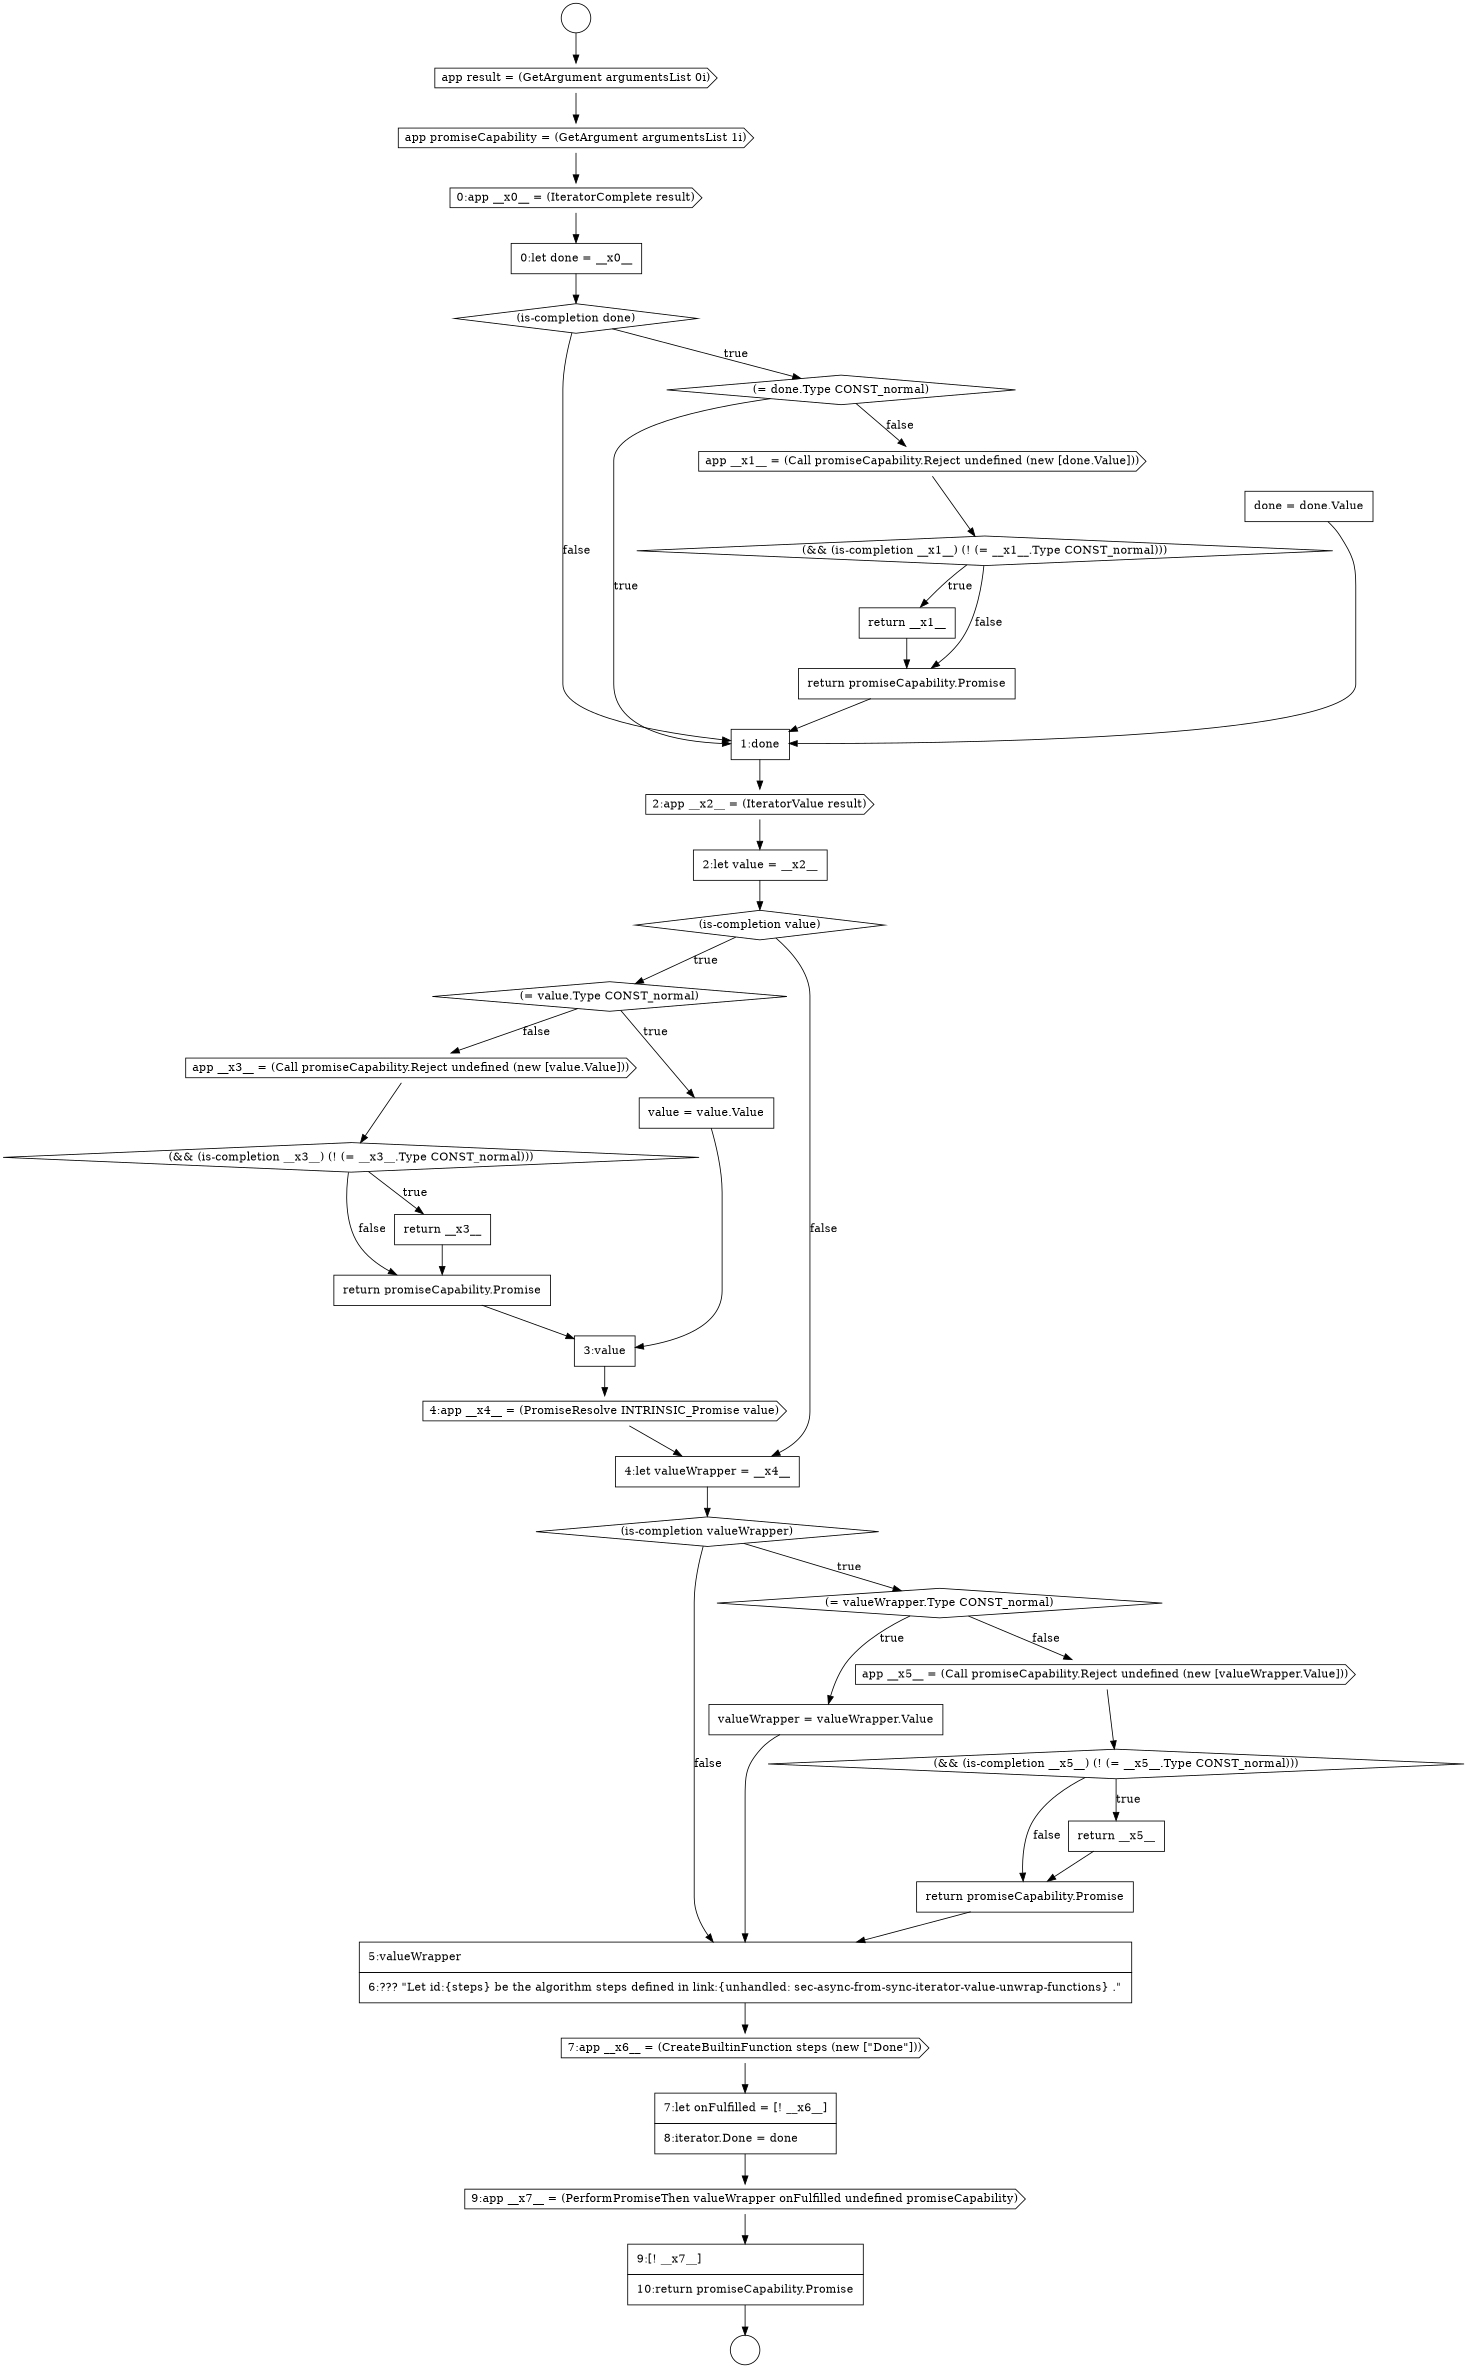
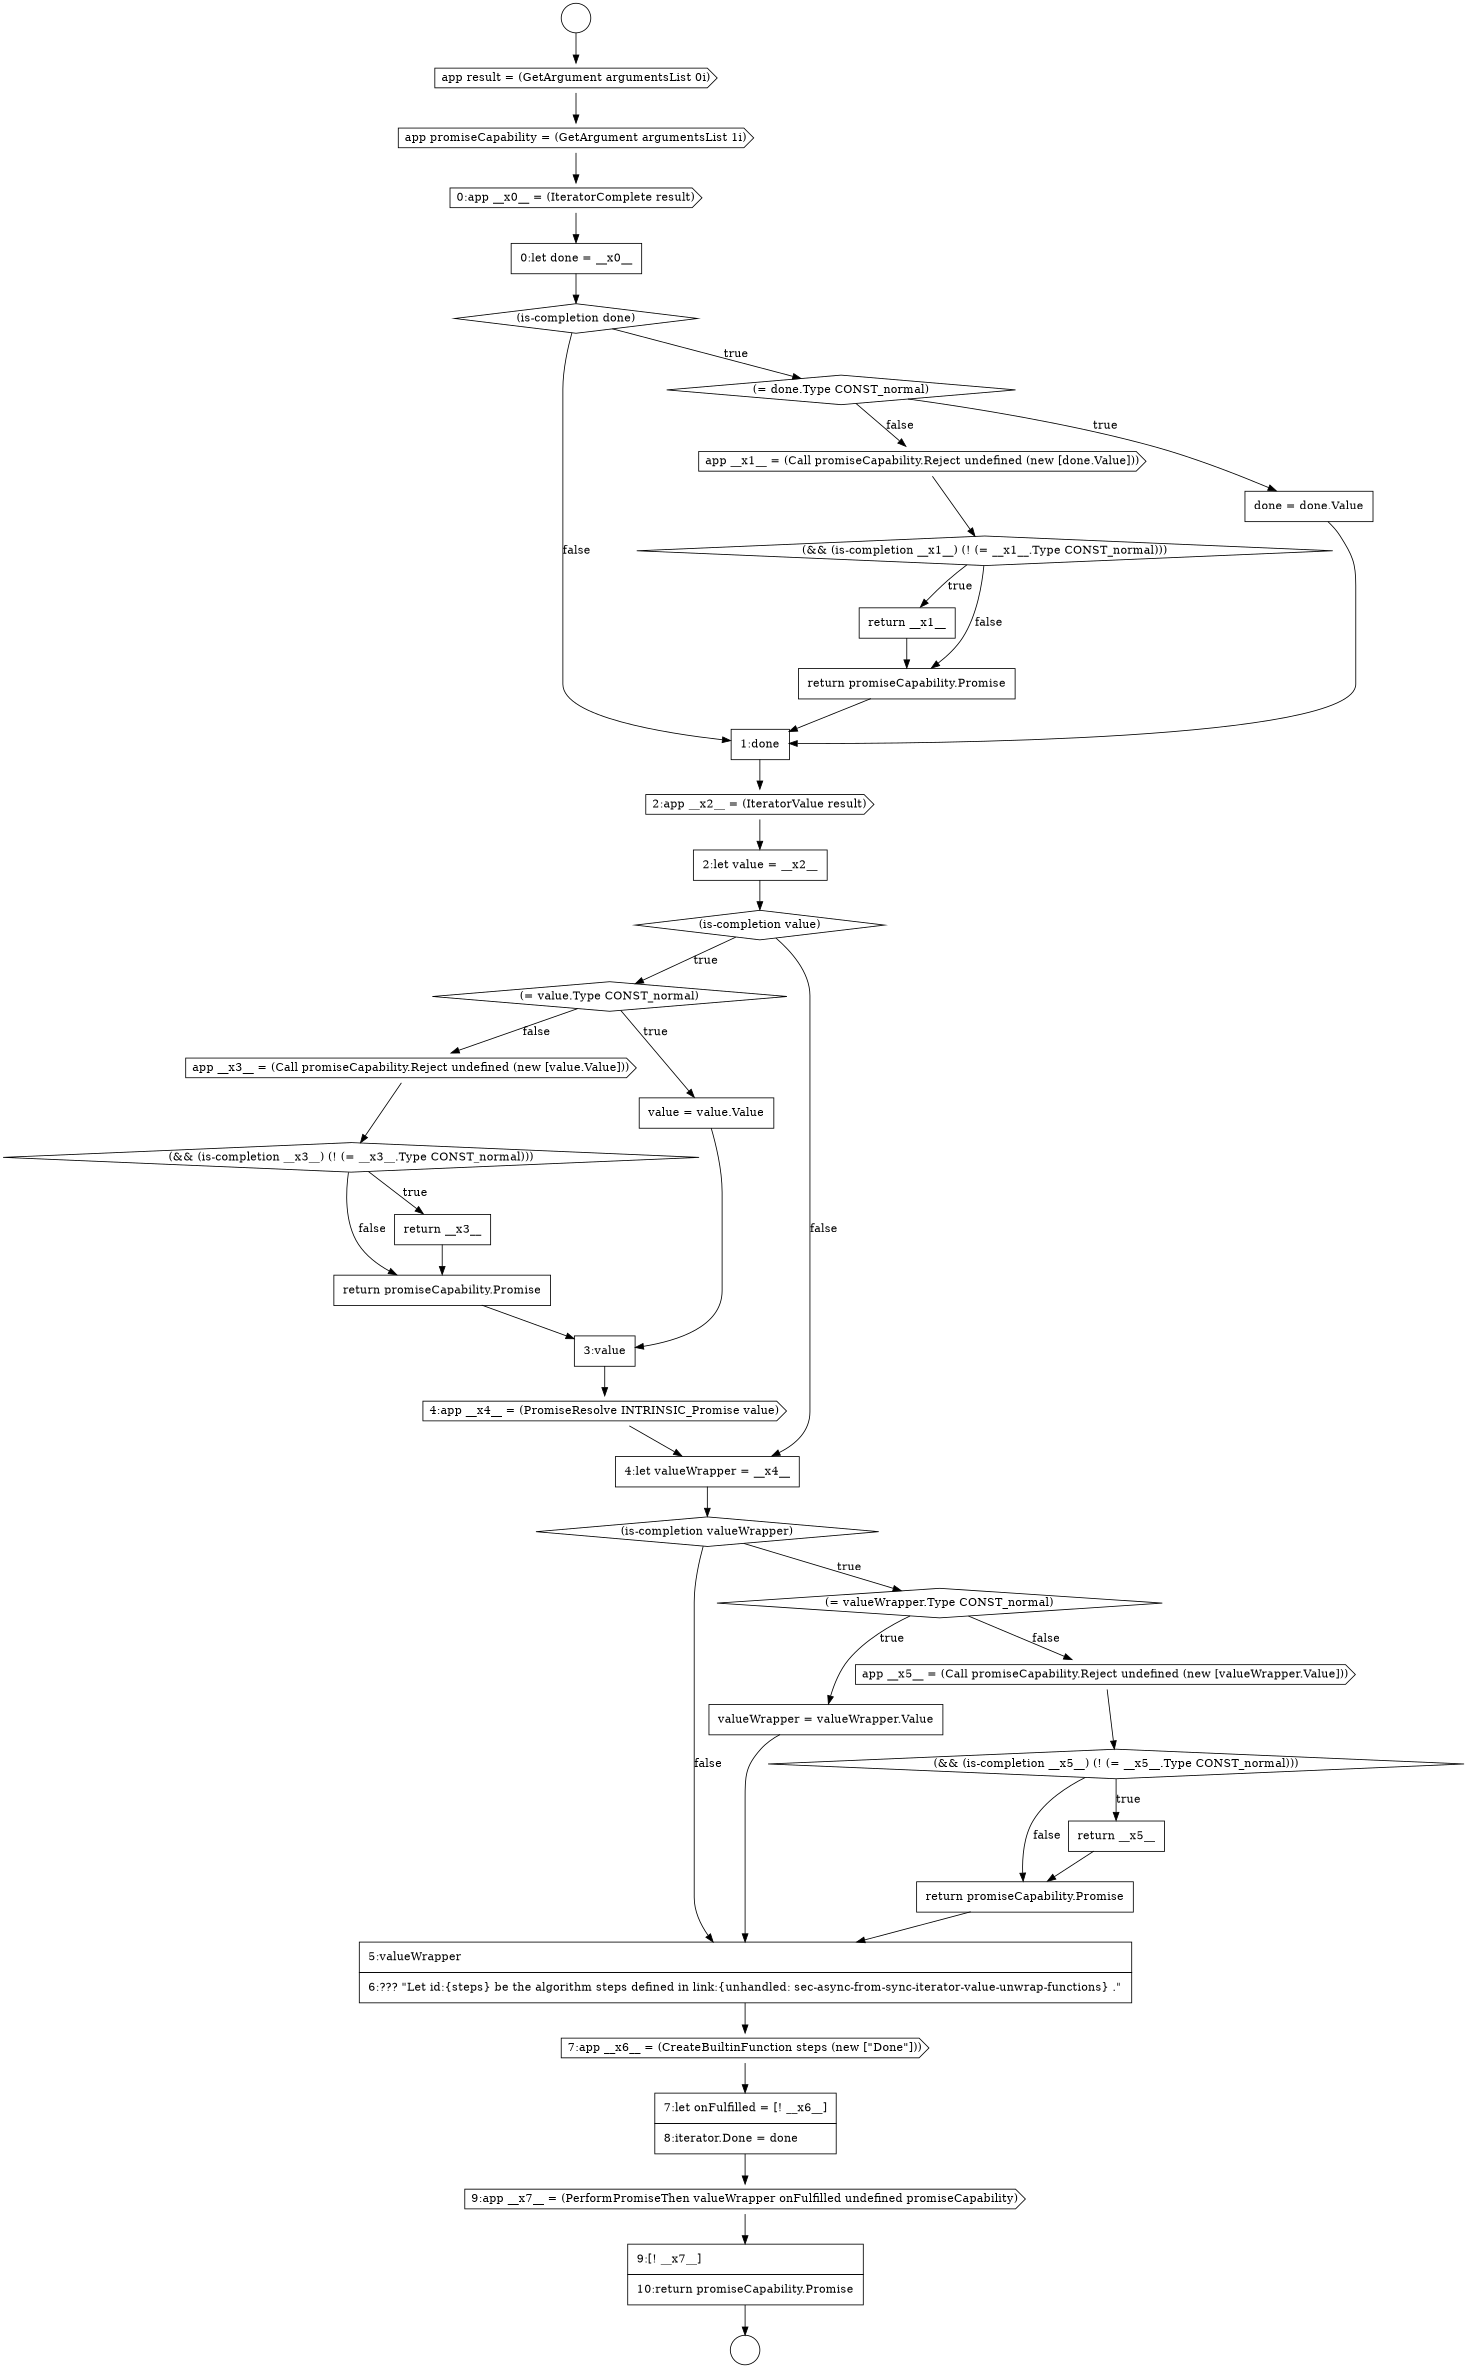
(614, 552) -> (1092, 431)
